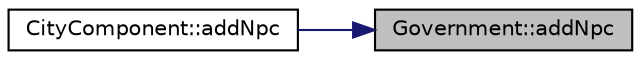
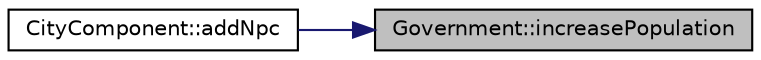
(504, 30) -> (564, 30)
